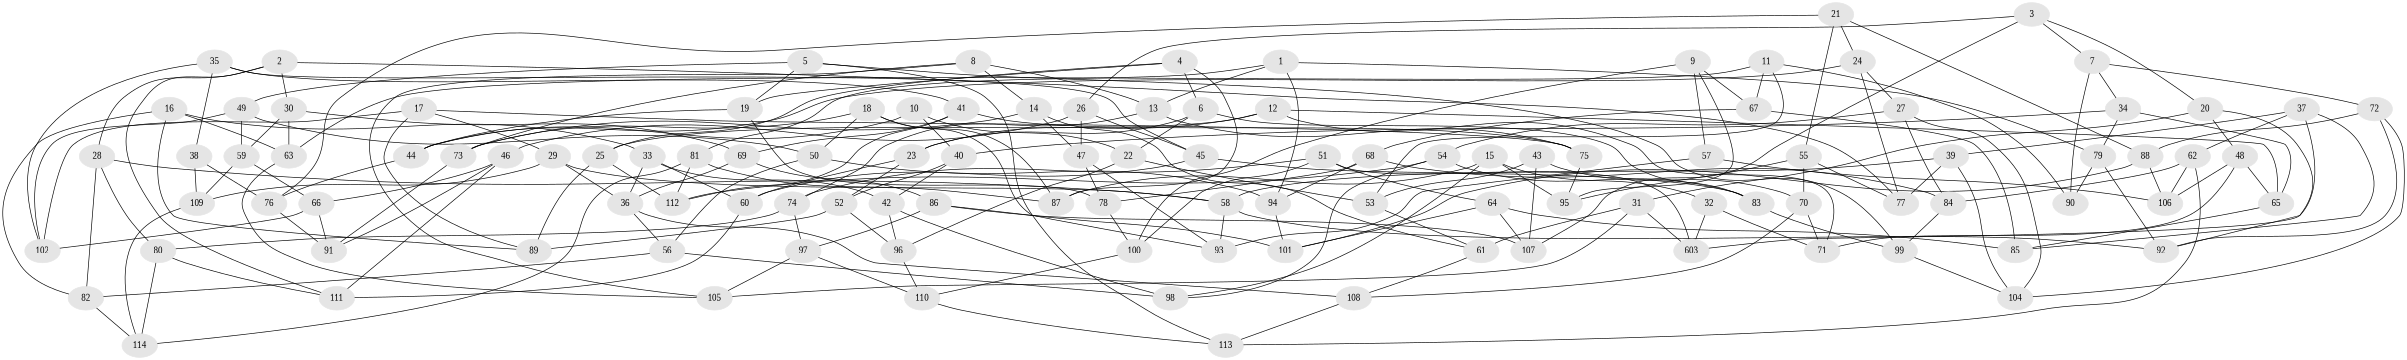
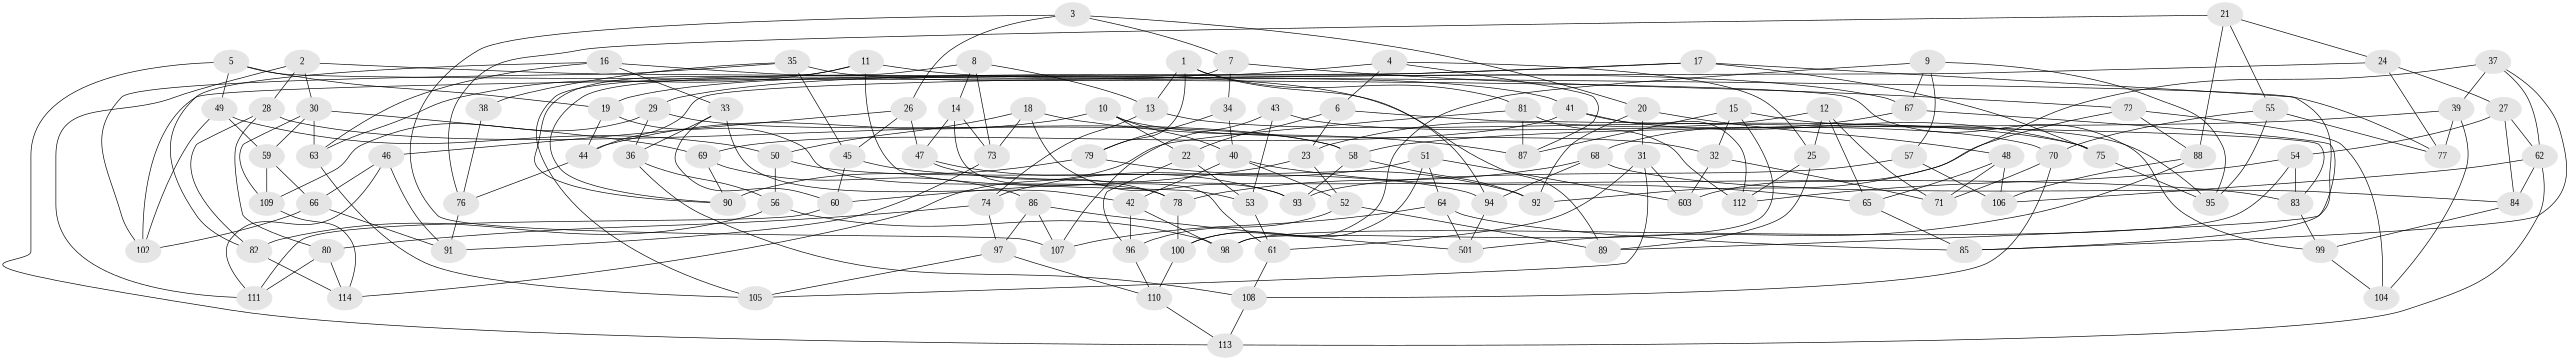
(2252, 136) -> (1655, 186)
none -> (1553, 138)
(2018, 173) -> (2522, 133)
(196, 180) -> (247, 142)
(661, 187) -> (714, 177)
(1285, 251) -> (1466, 251)
